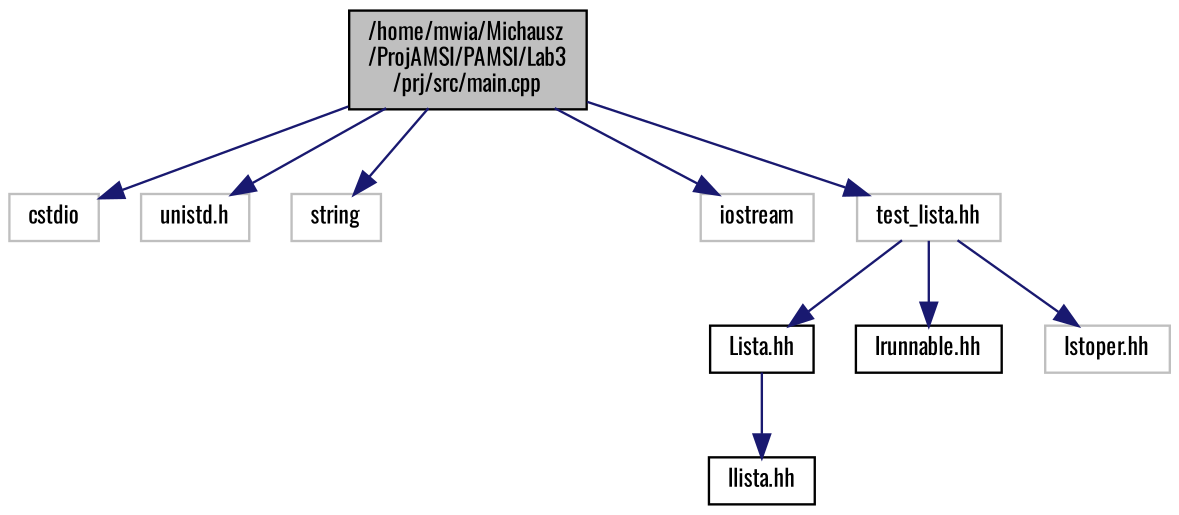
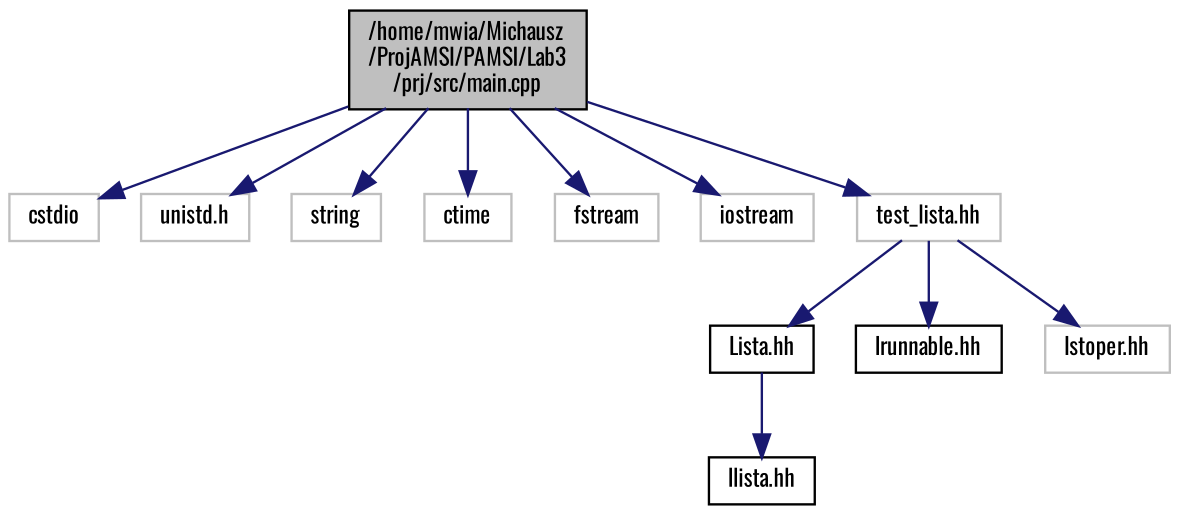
none -> (468, 218)
none -> (607, 218)
